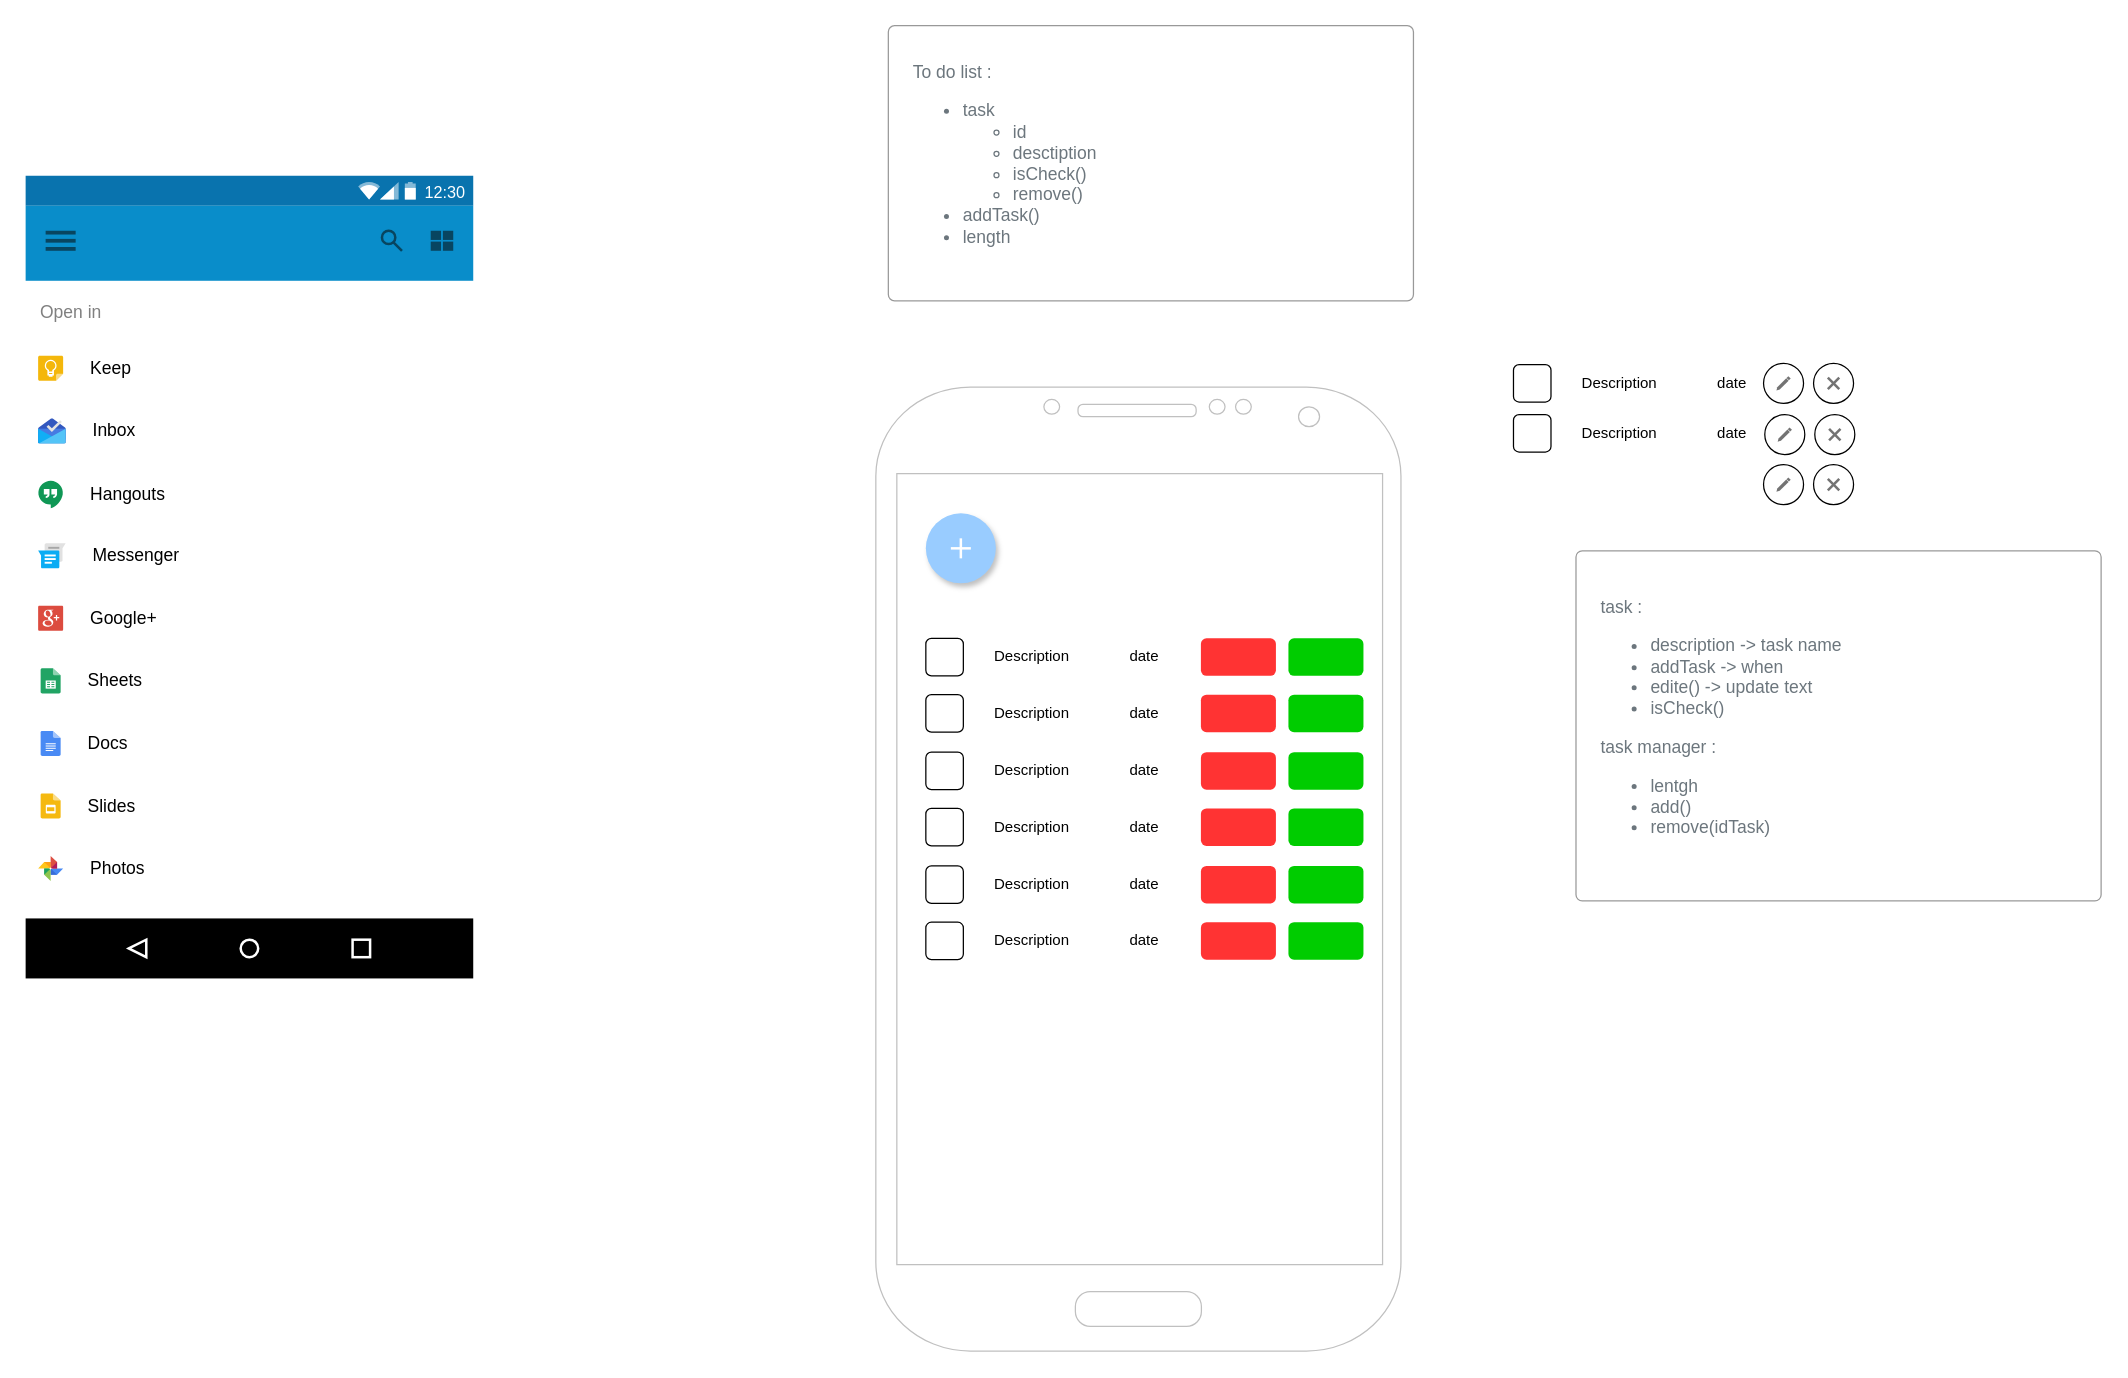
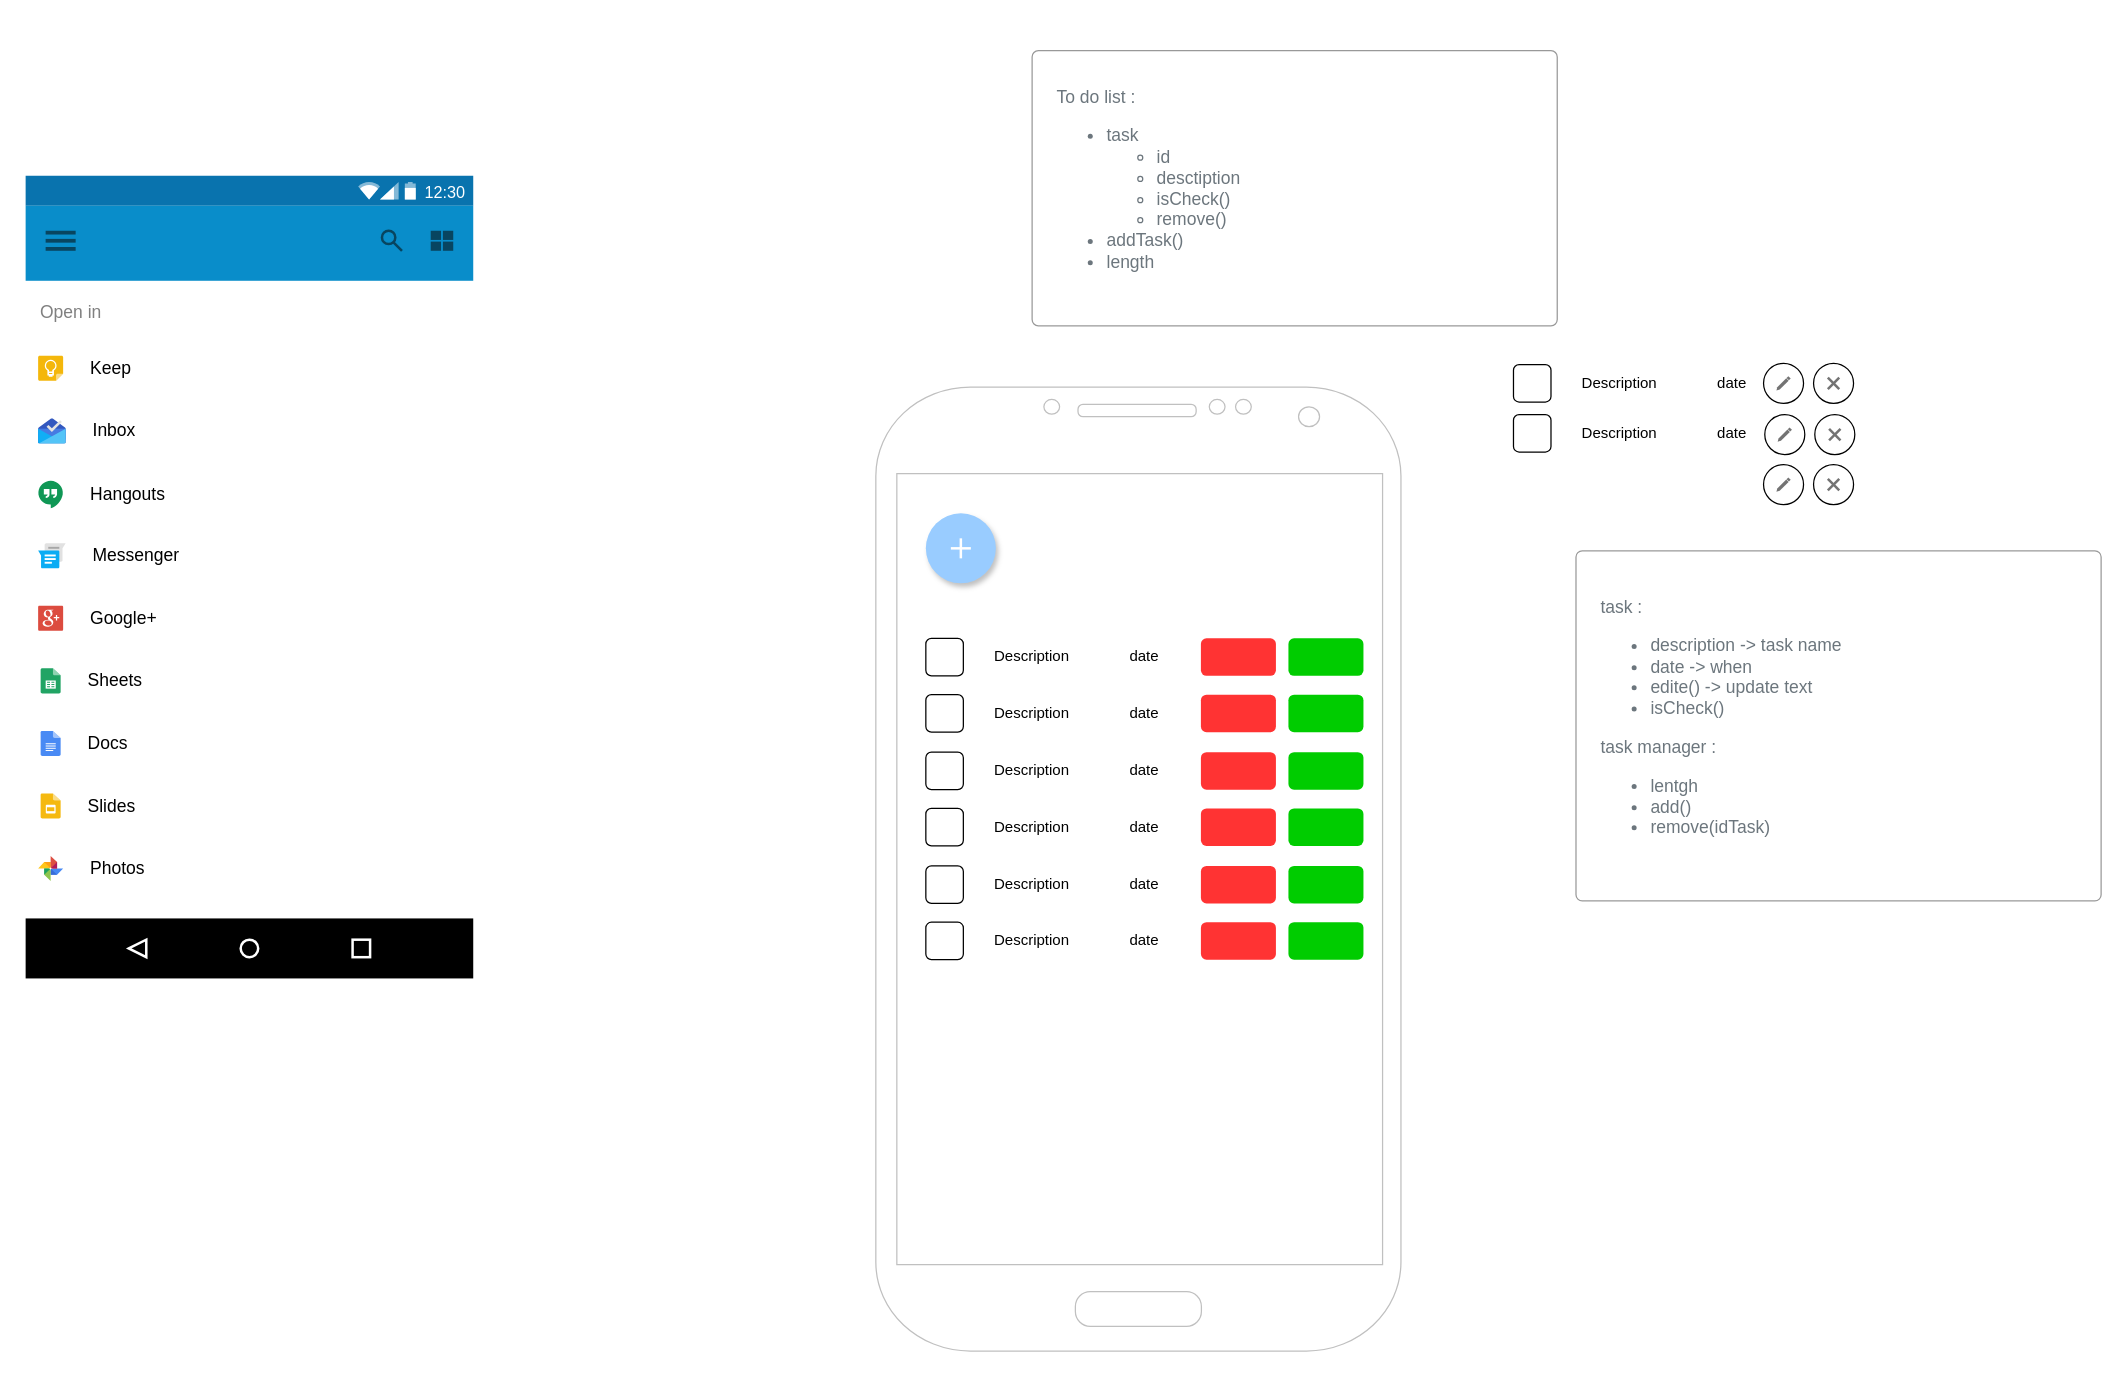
(1151, 163) -> (1294, 188)
(1707, 726) -> (1707, 726)
